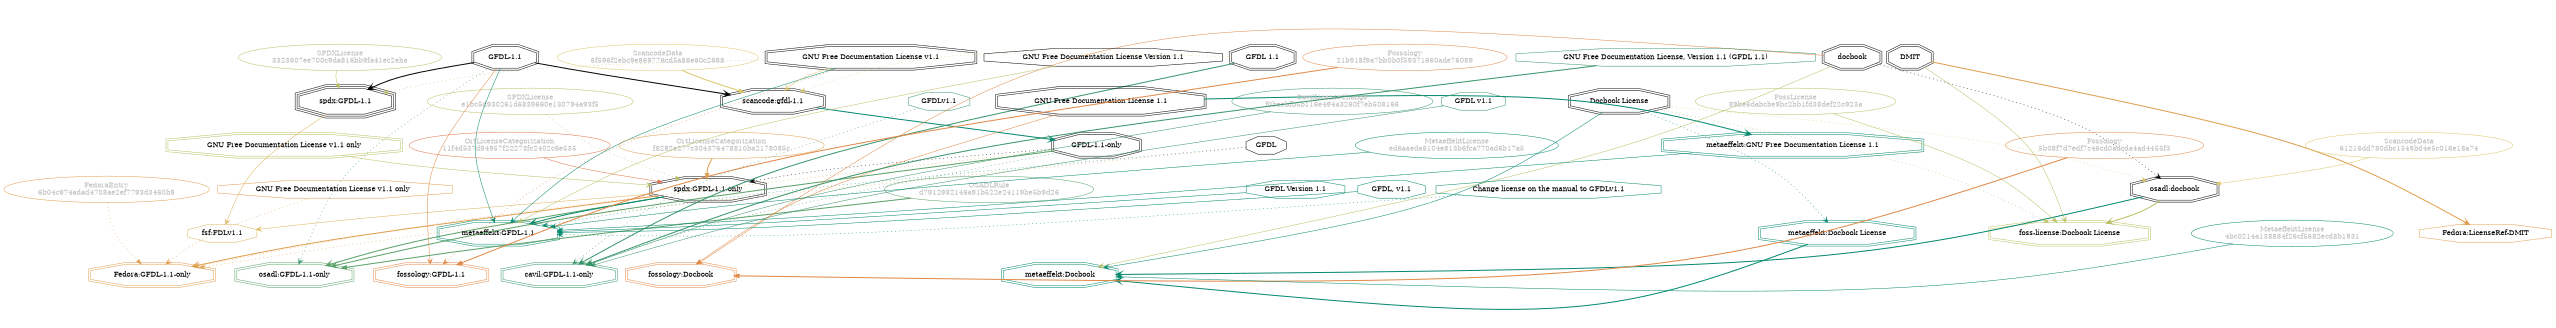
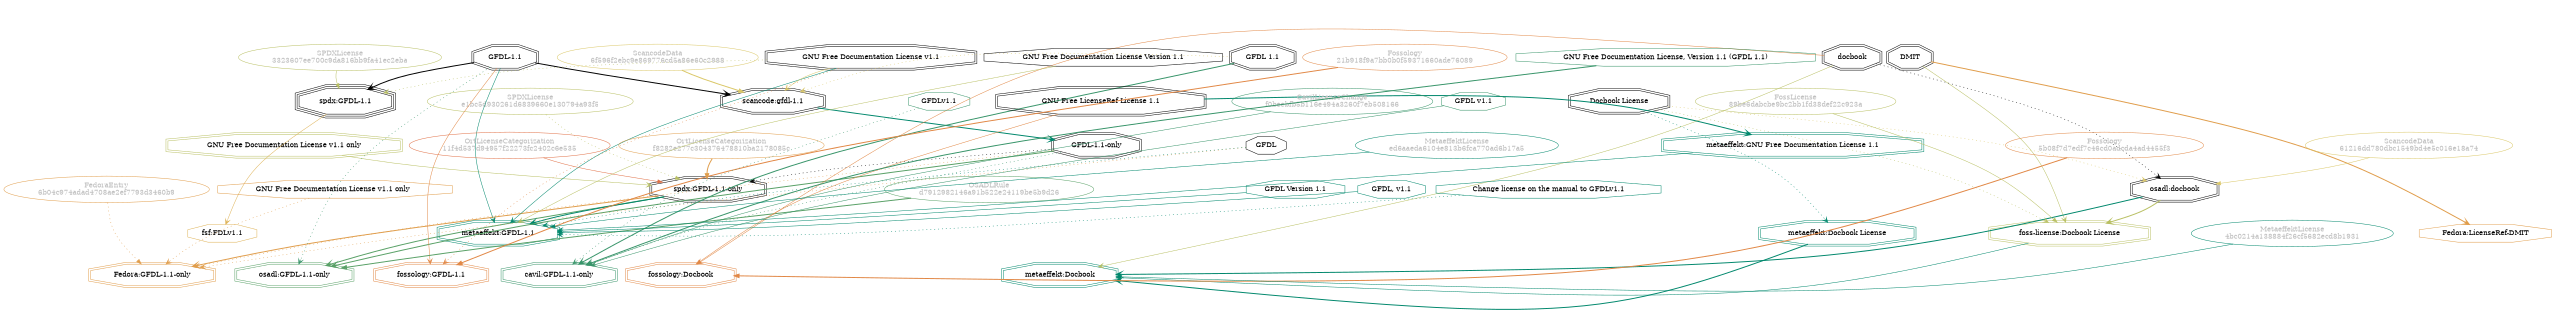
(1101, 101) -> (1101, 101)
(456, 210) -> none
(1366, 220) -> (1577, 295)
